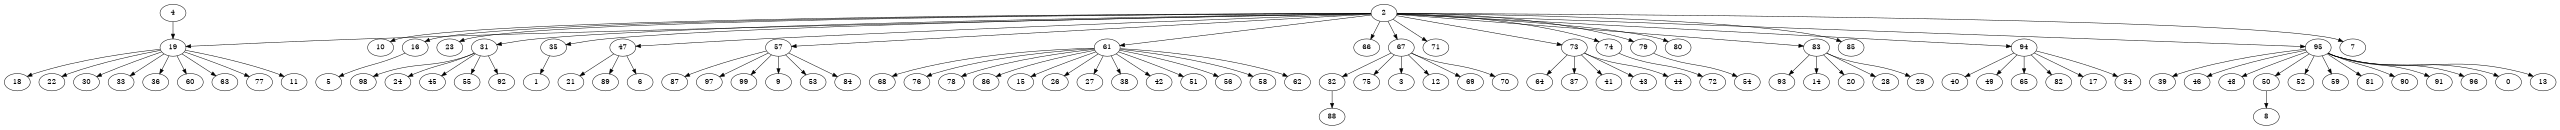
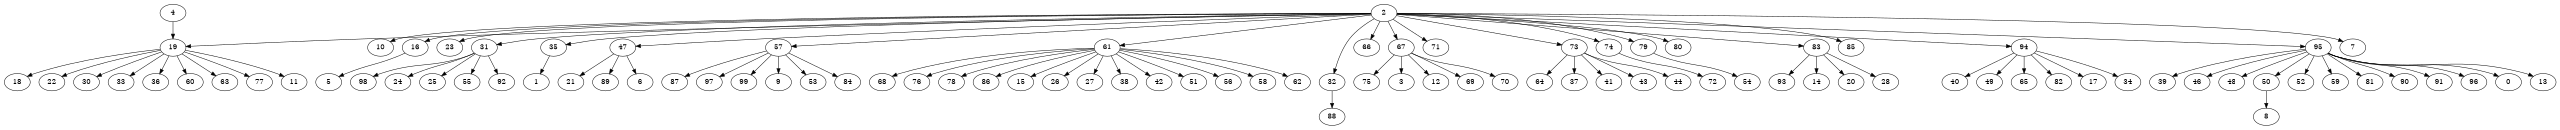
(1369, 64) -> (1349, 39)
(432, 82) -> (432, 82)
(1920, 82) -> none
